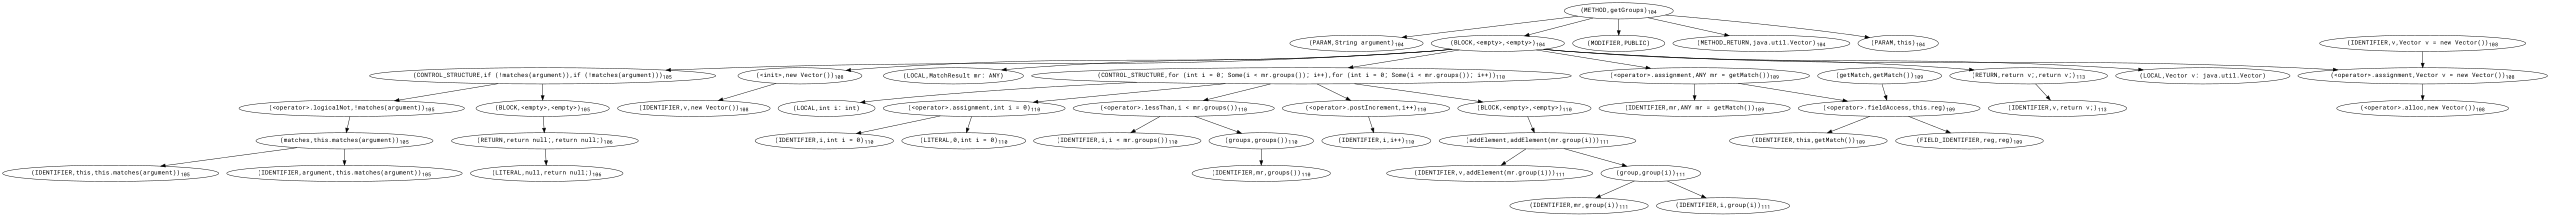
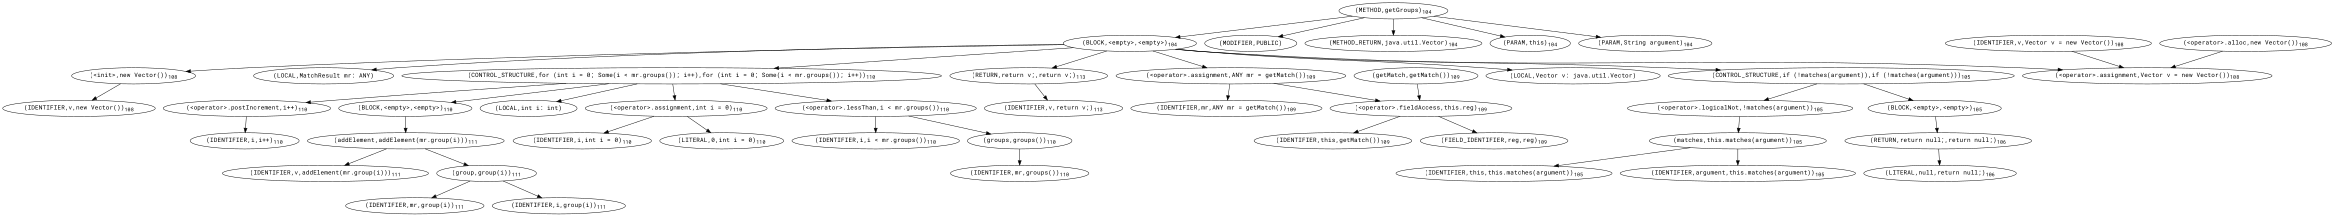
(2423, 90) -> (2199, 59)
